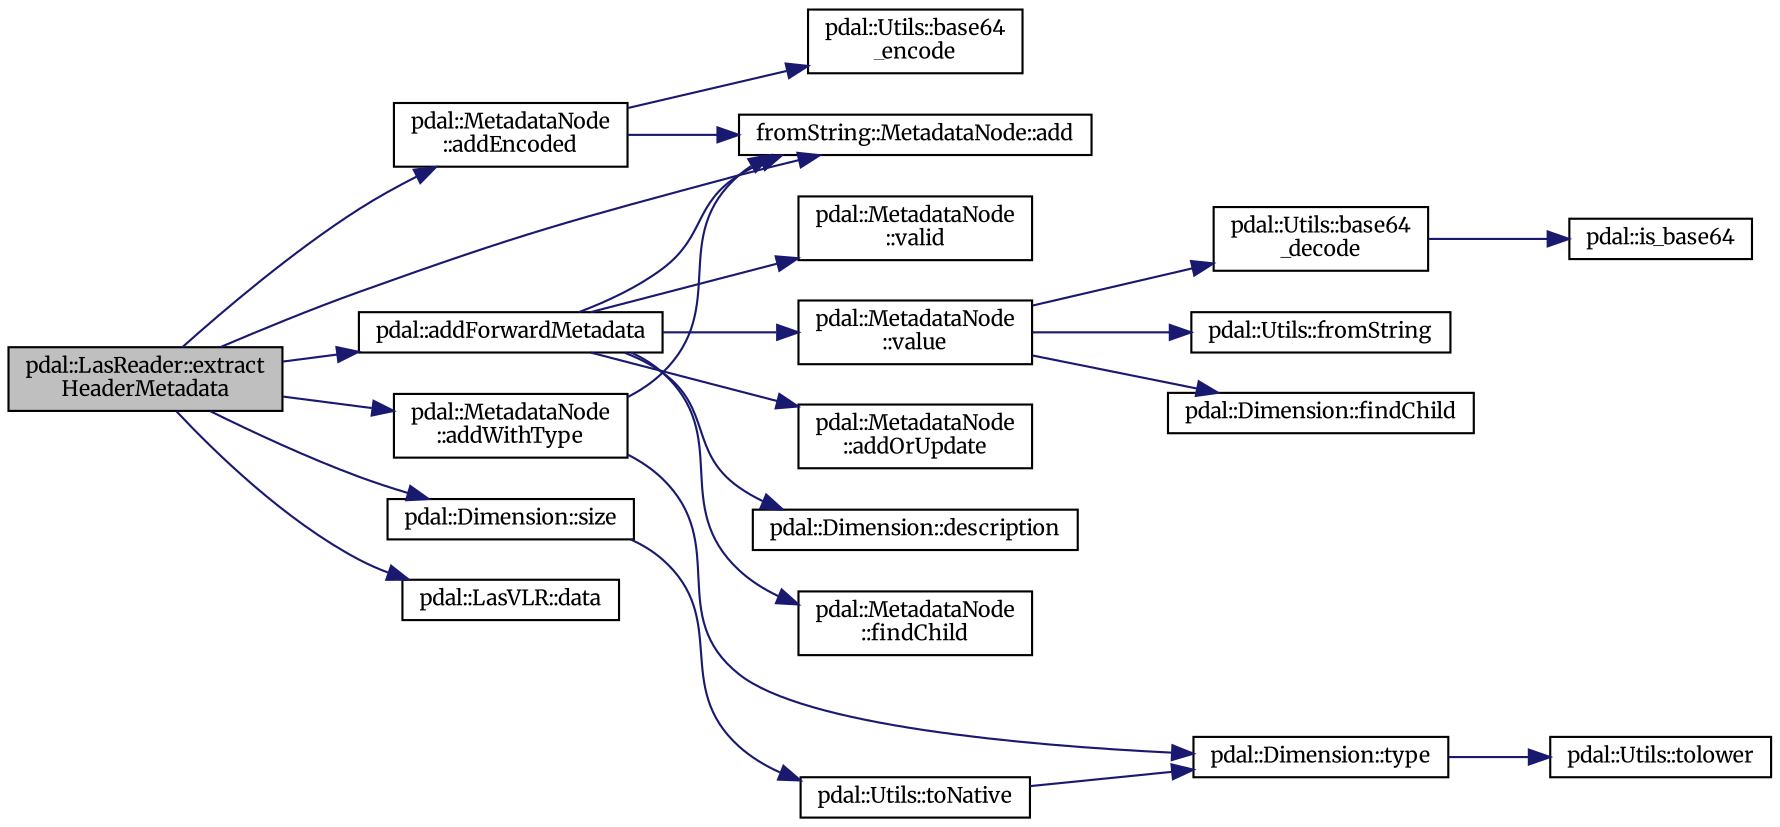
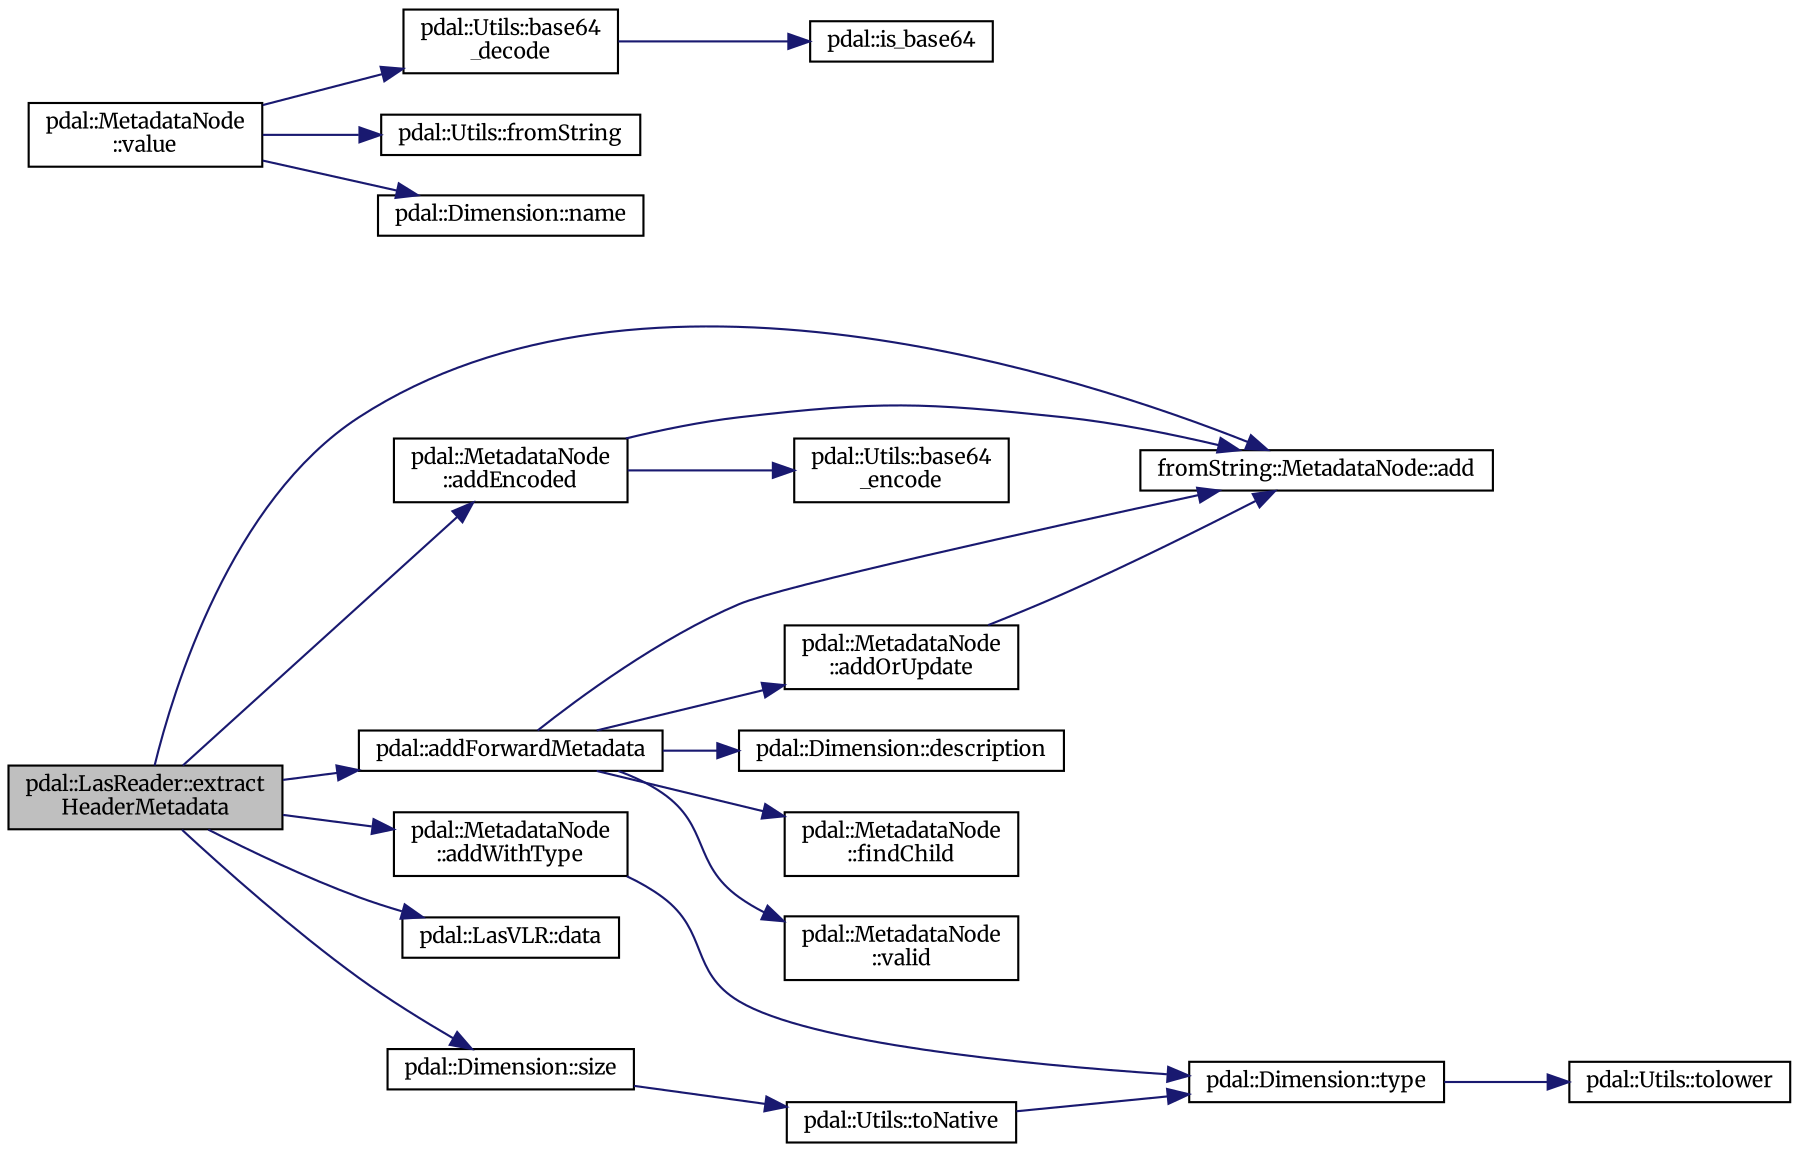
(697, 301) -> (1123, 566)
(720, 332) -> none
(1321, 413) -> (511, 216)
